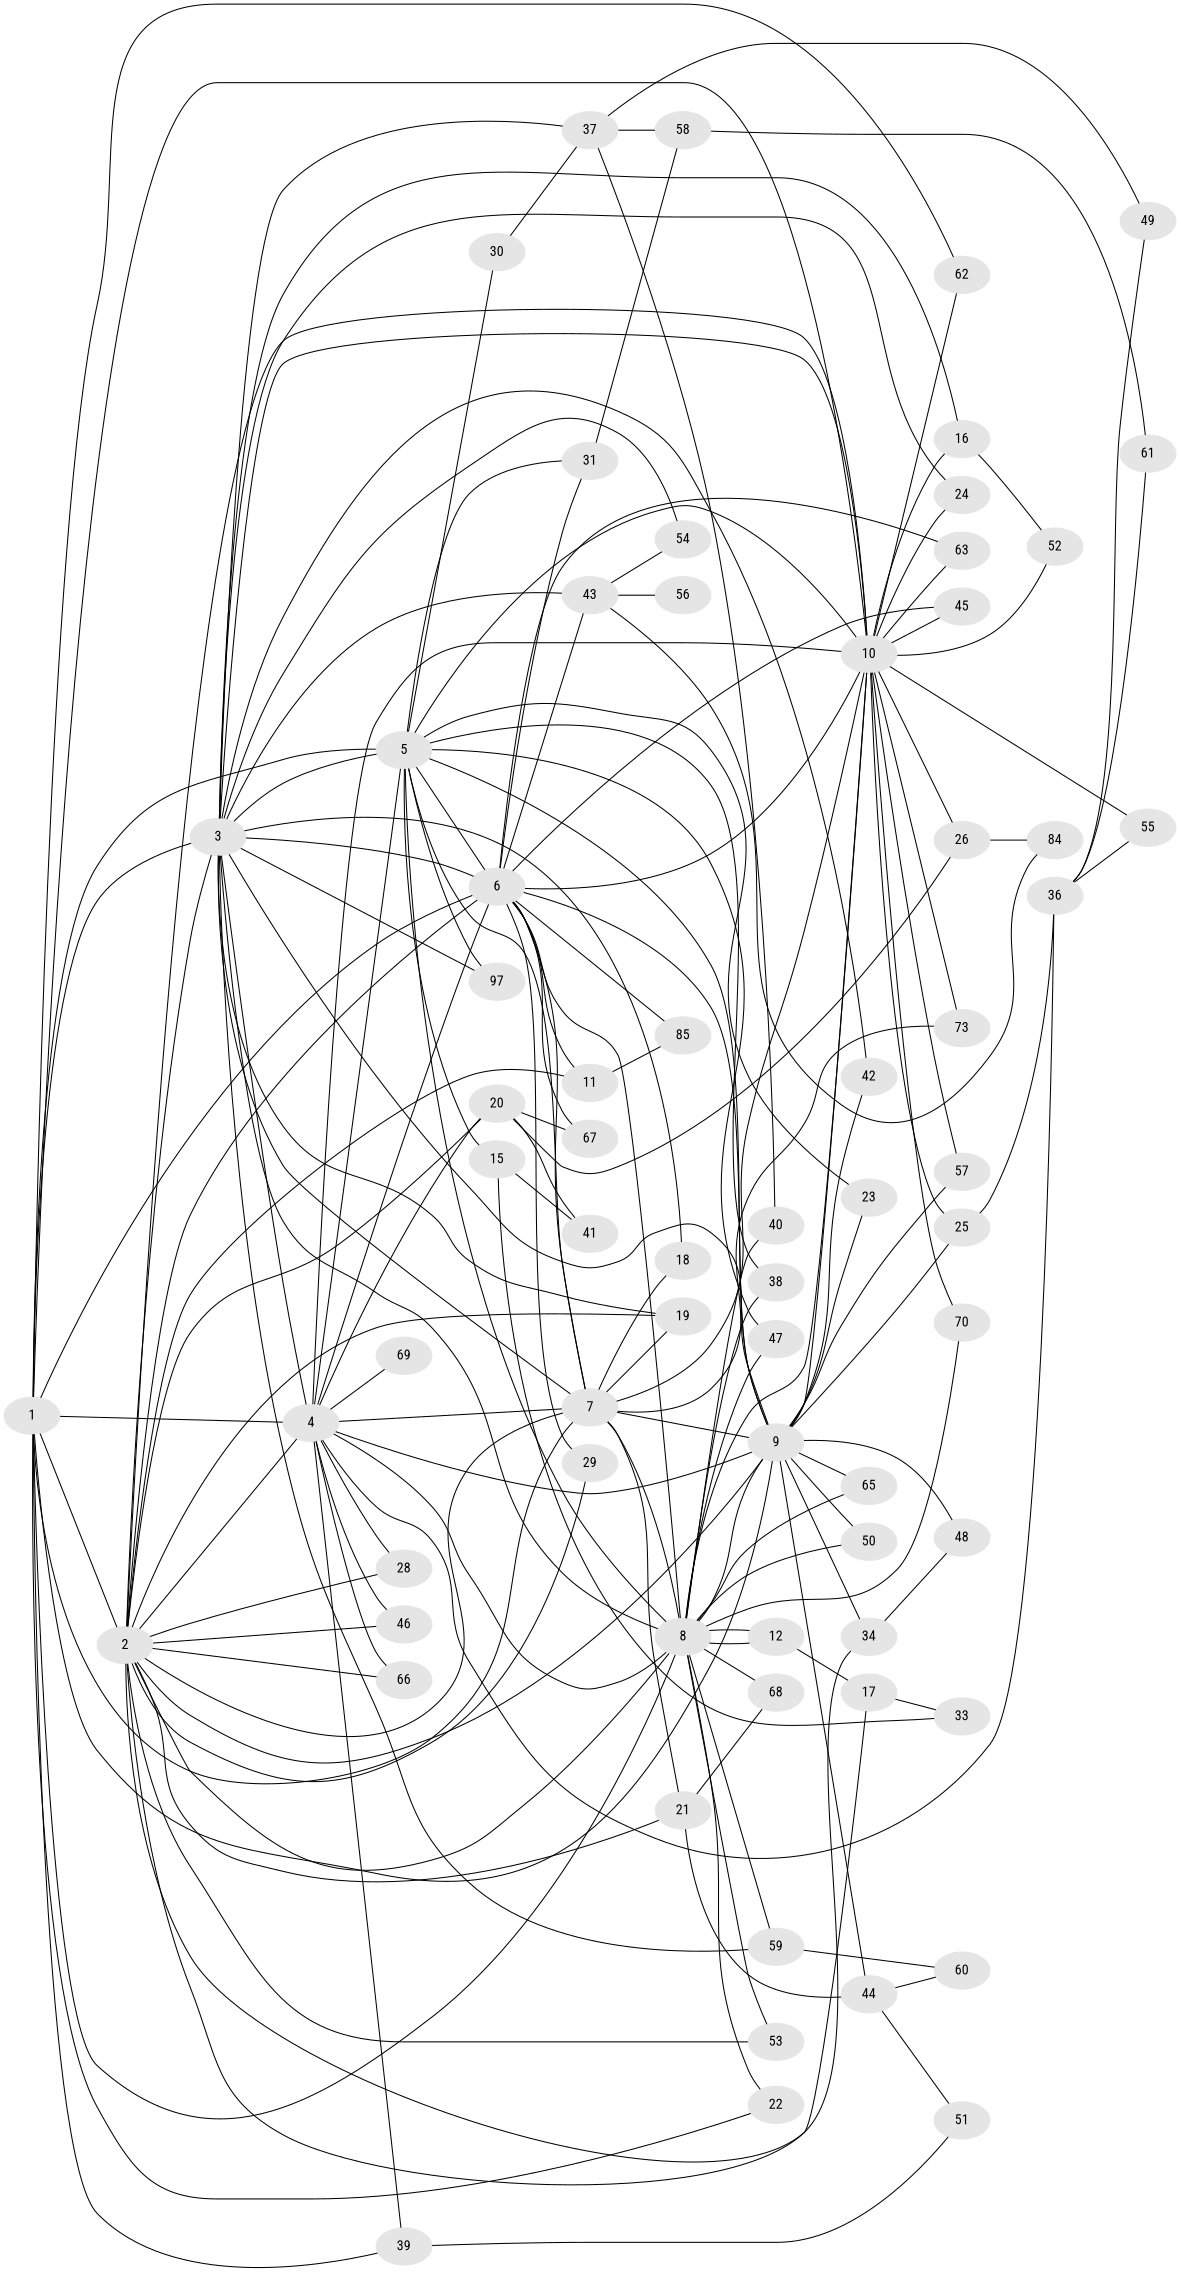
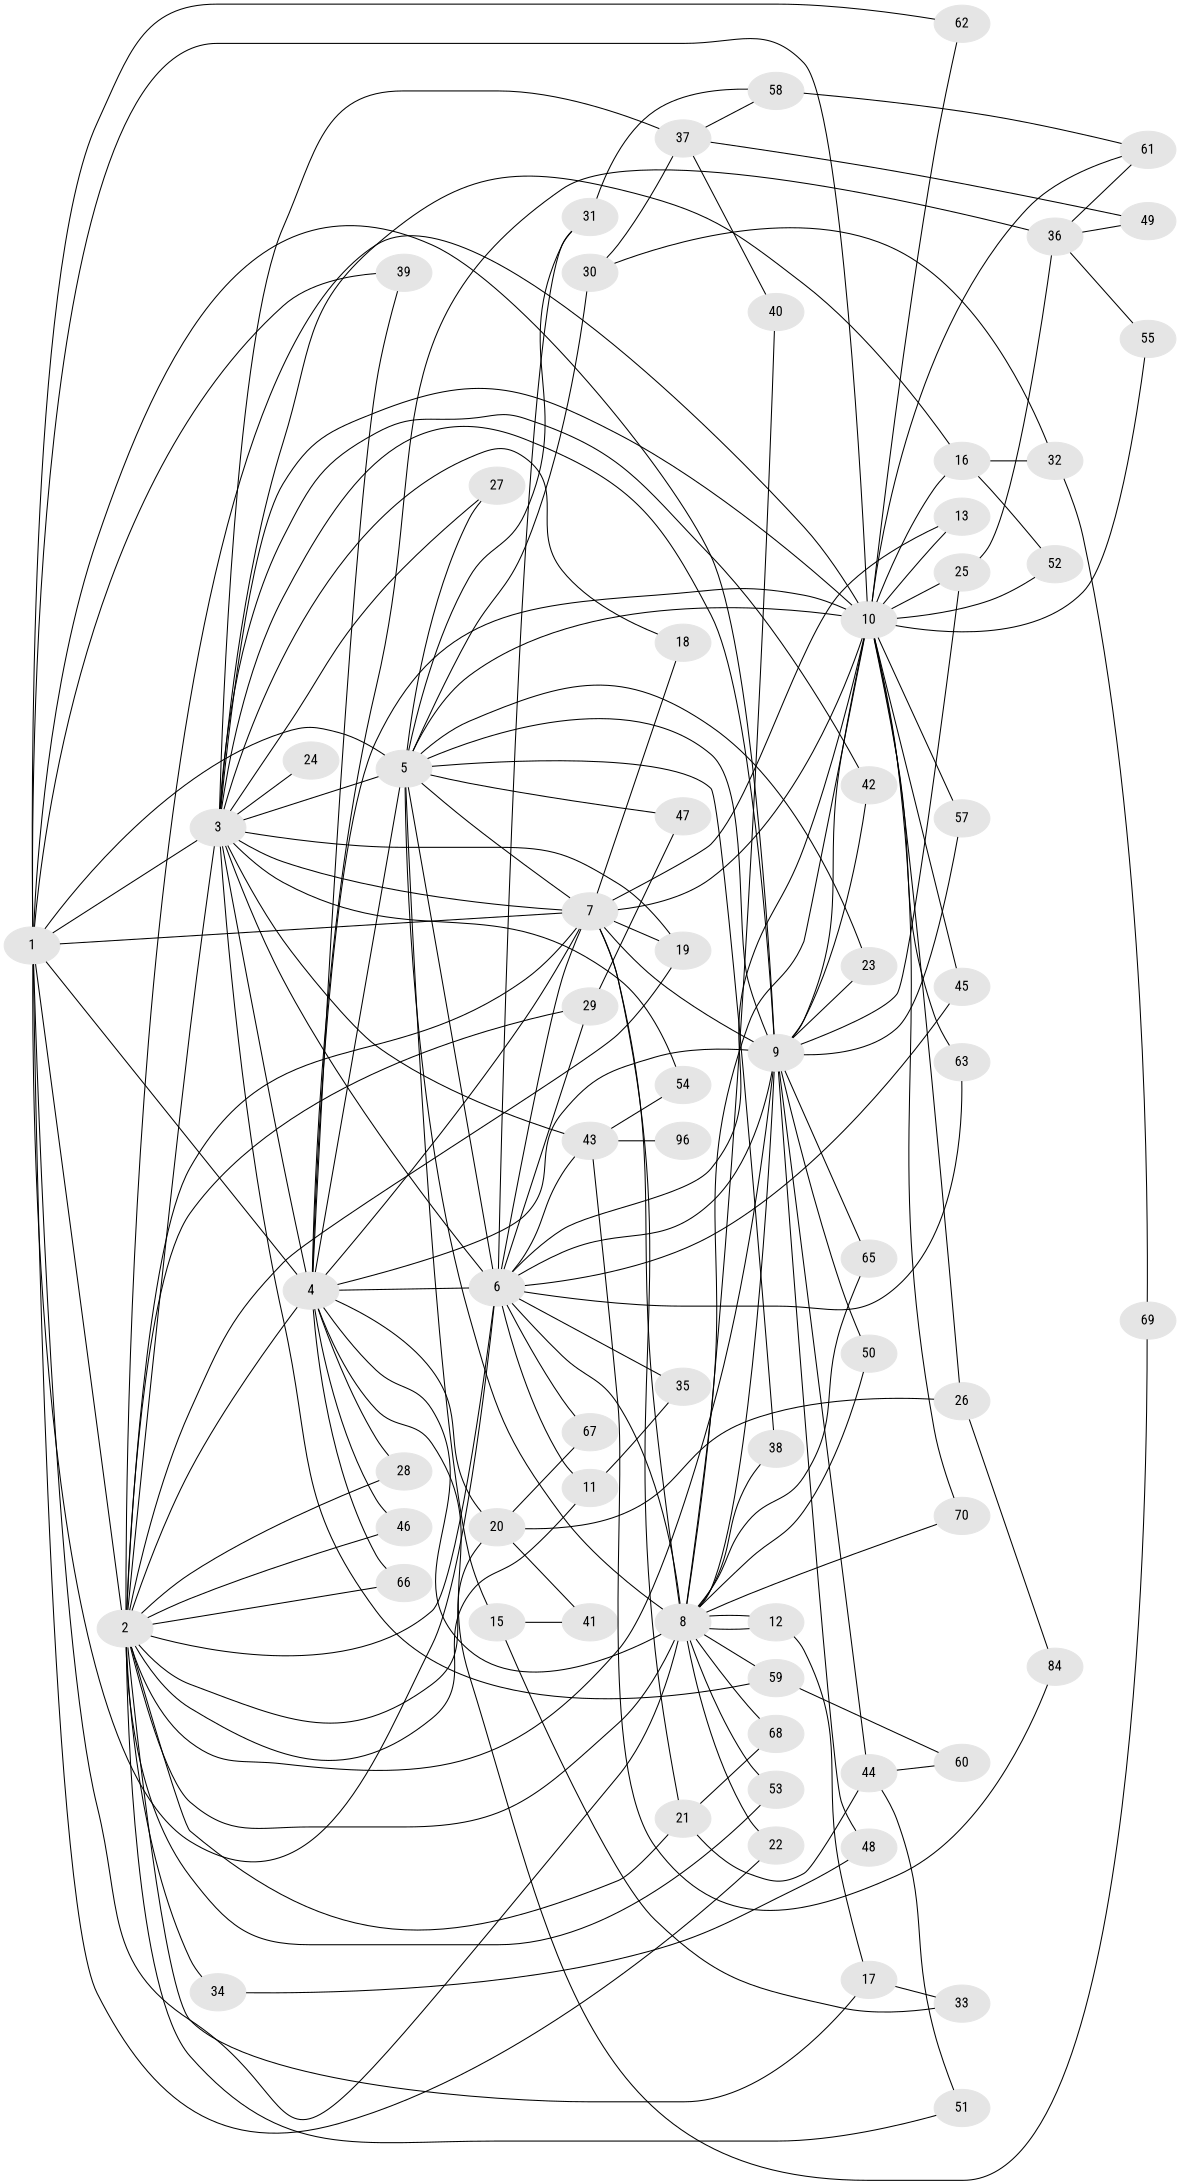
none -> (1055, 461)
(906, 570) -> (942, 343)
(683, 595) -> (683, 1141)
(497, 982) -> (497, 486)
(962, 1028) -> (962, 517)
(683, 1035) -> (683, 1387)
(341, 1272) -> none
(718, 1456) -> (635, 915)
(823, 1540) -> none
(708, 2242) -> (342, 2140)
